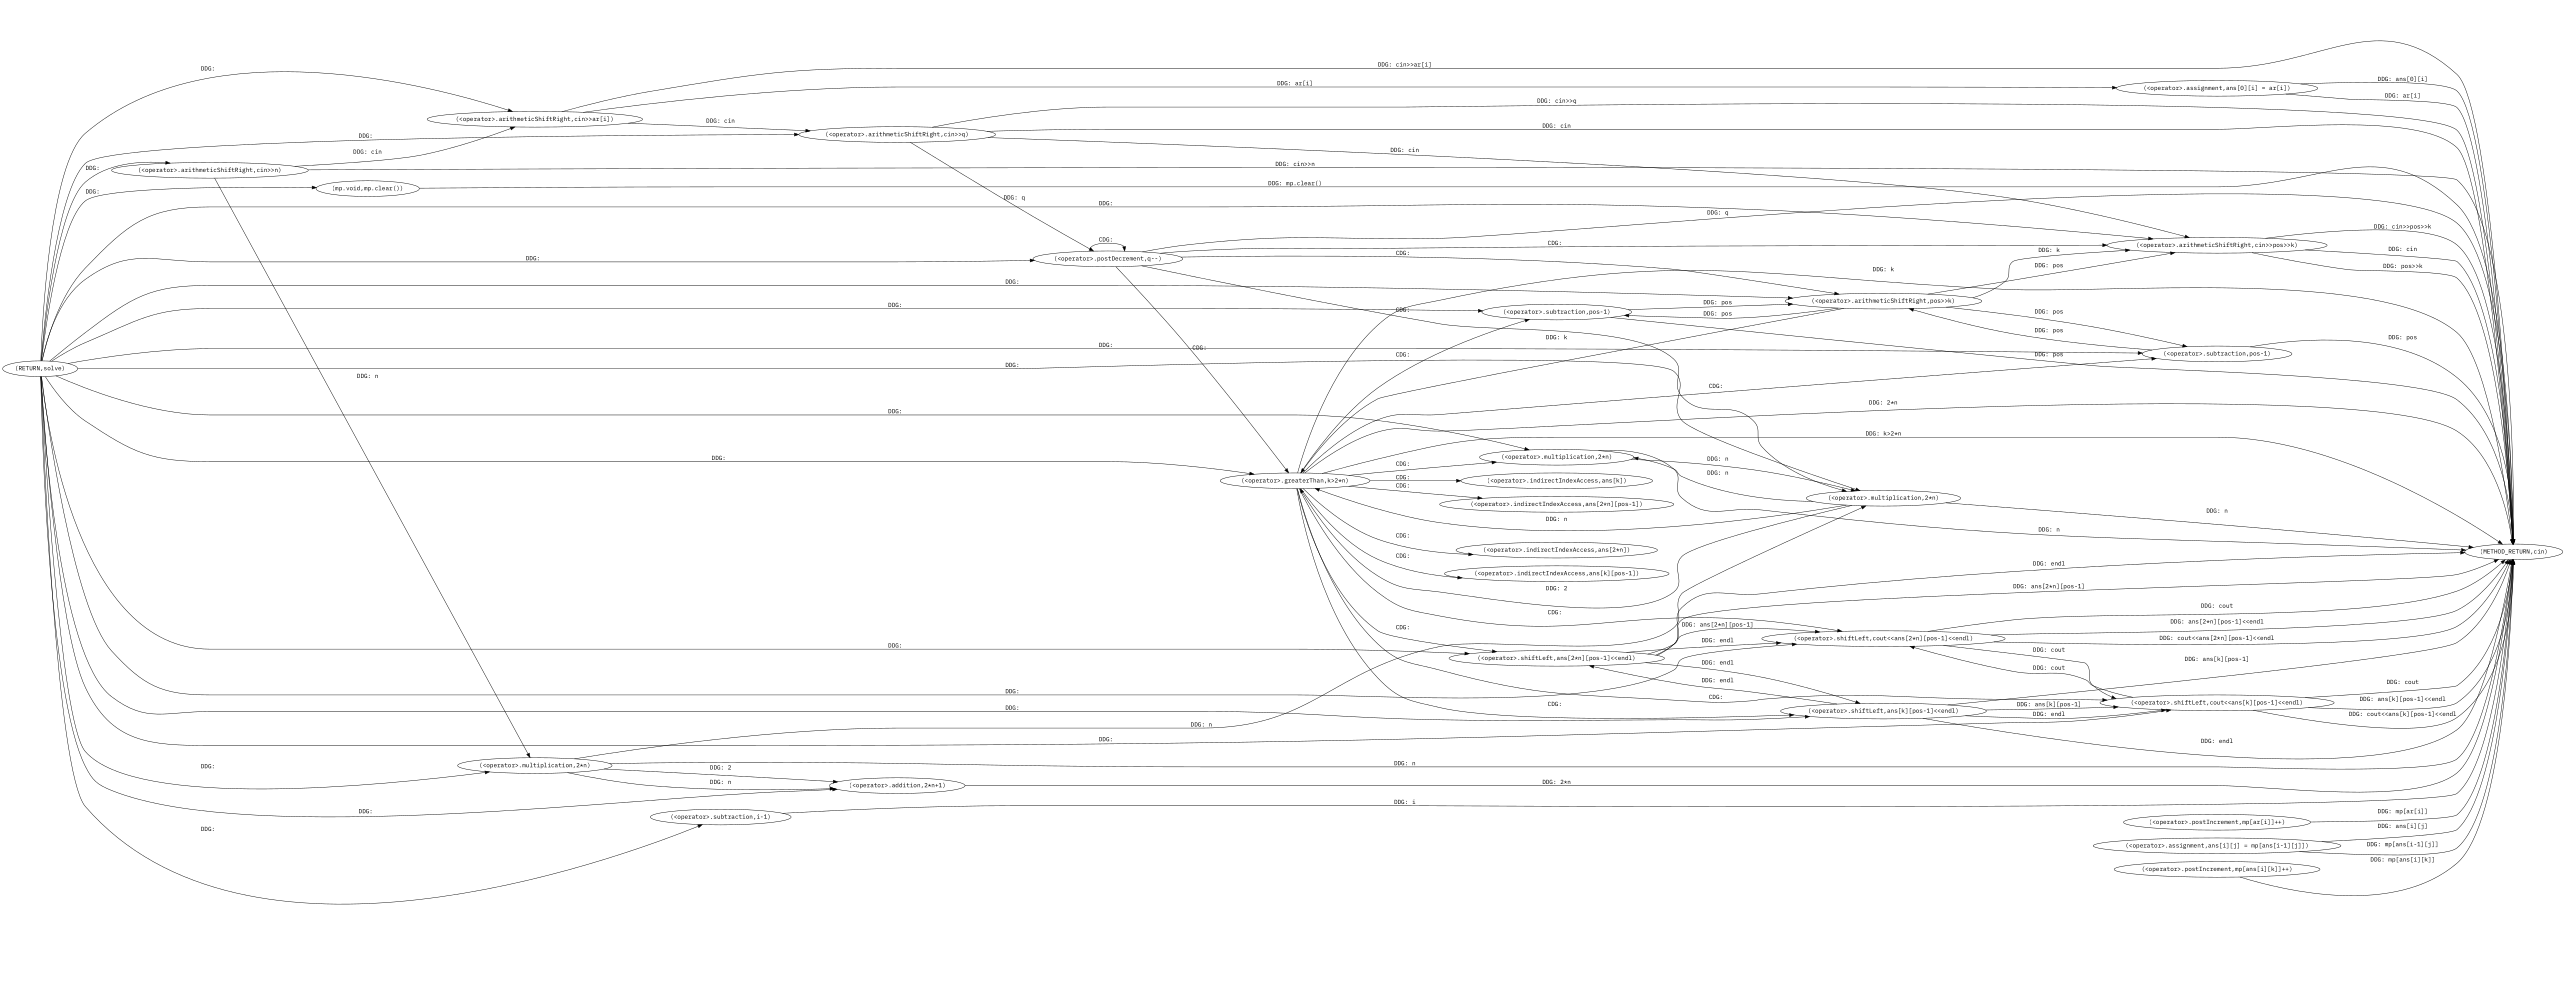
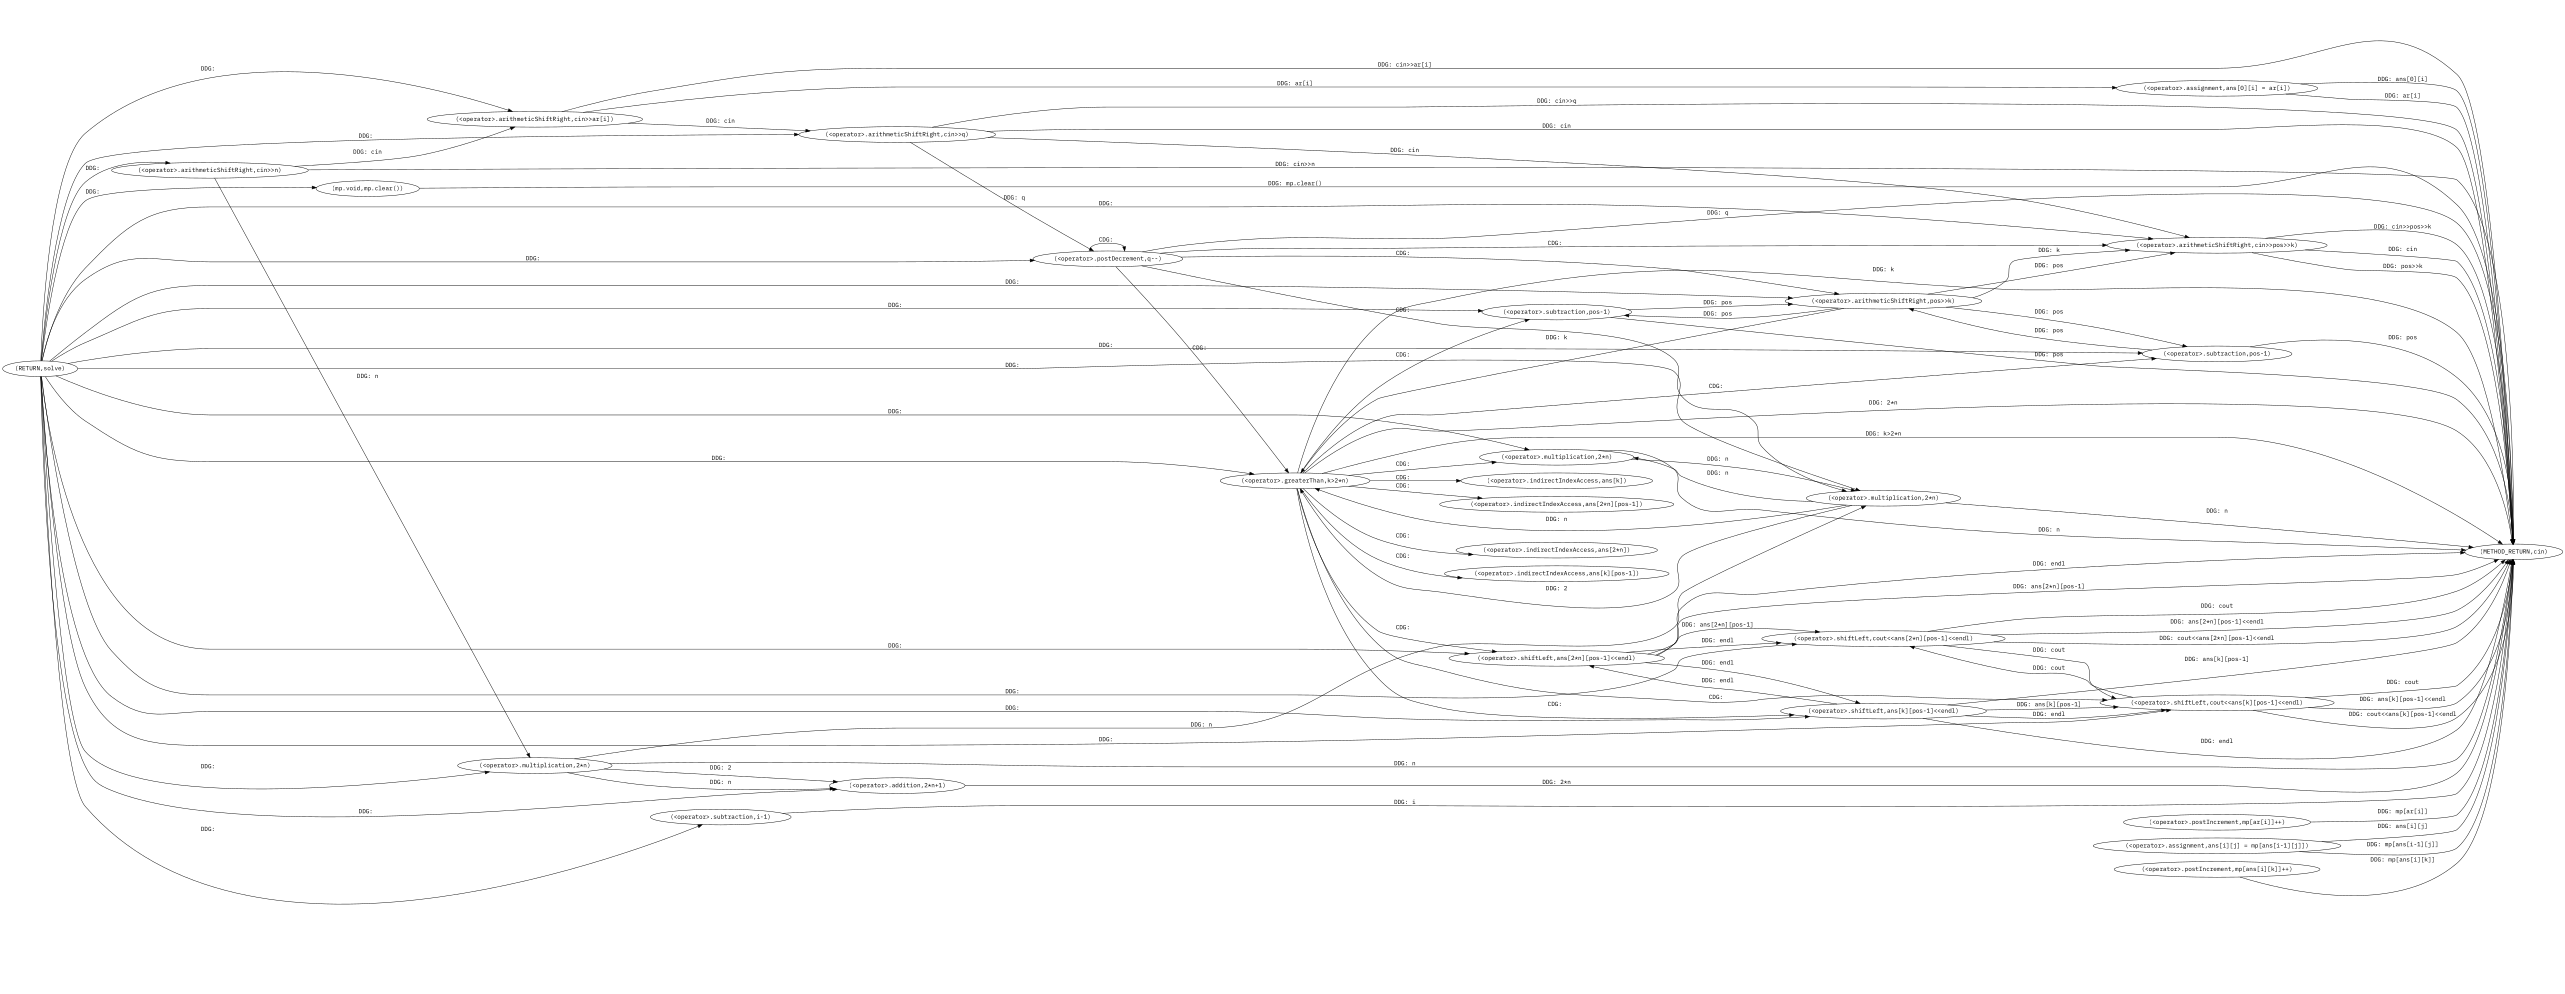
(1540, 626) -> none
